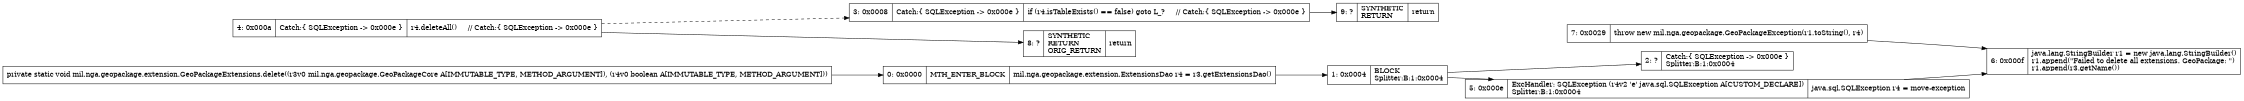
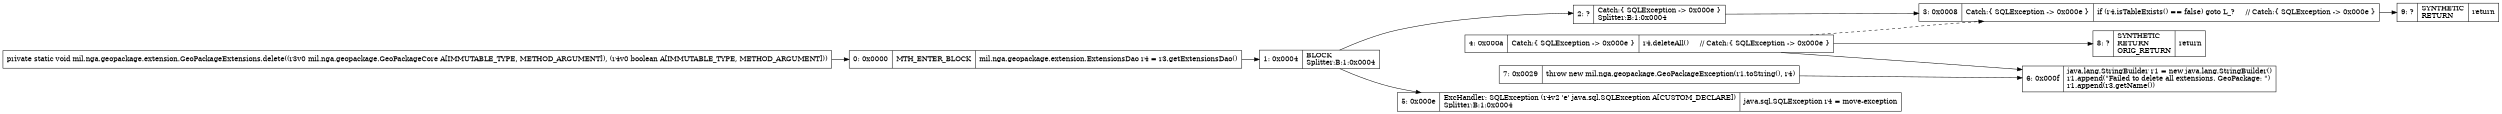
none -> (1820, 14)
(1943, 77) -> (1899, 61)
